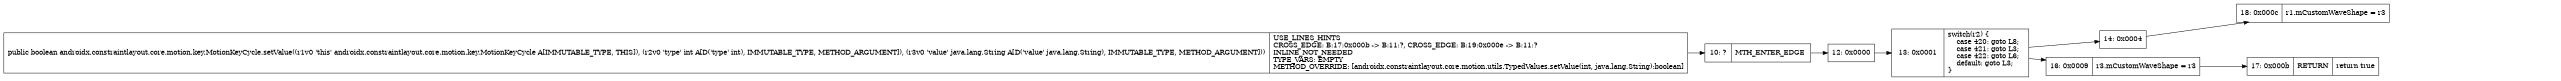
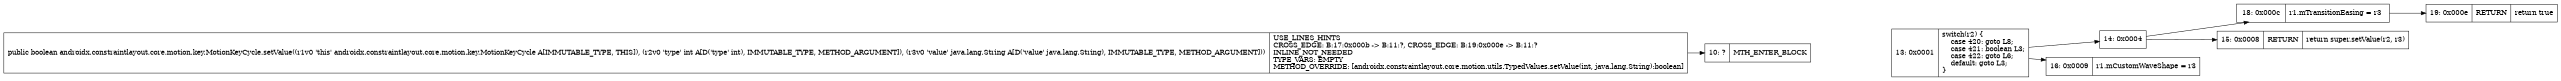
(2336, 13) -> (2335, 13)
none -> (2492, 13)
none -> (2313, 40)
(1984, 49) -> (1984, 49)
(1770, 53) -> (1770, 53)
(1851, 53) -> none
(2146, 66) -> (2146, 66)
(2313, 66) -> none
